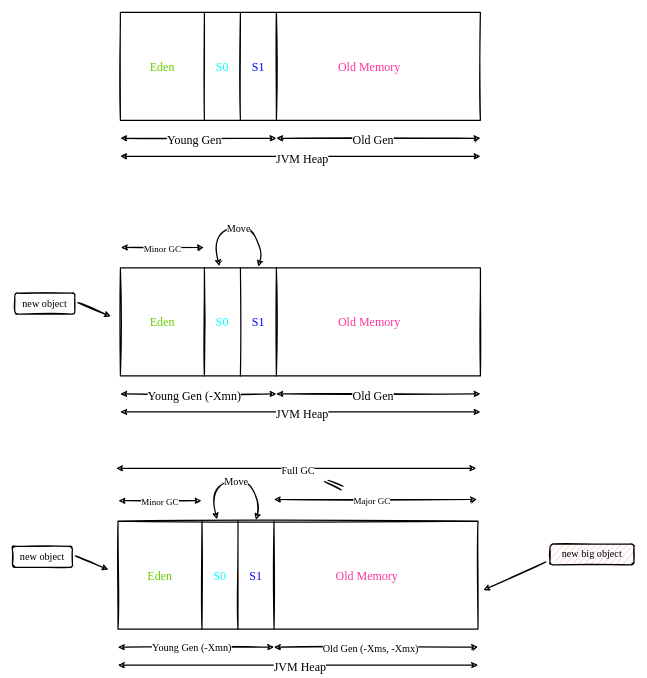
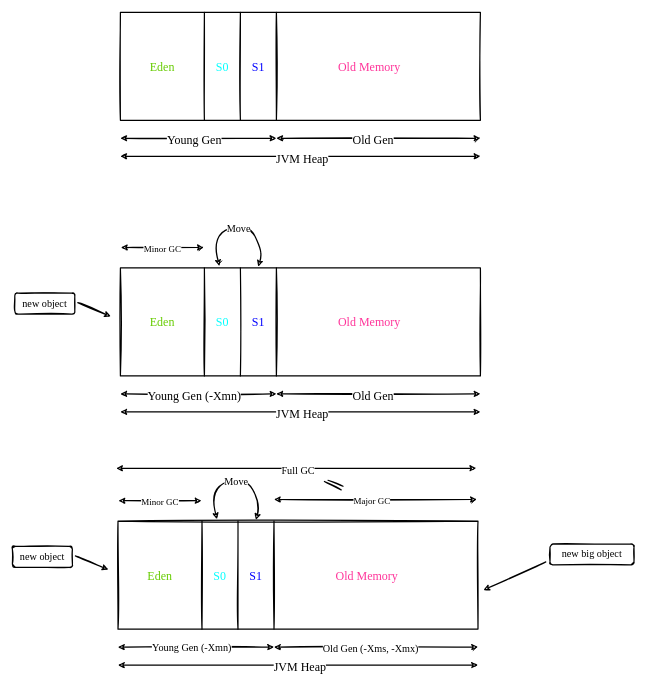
(592, 554) -> (592, 554)
